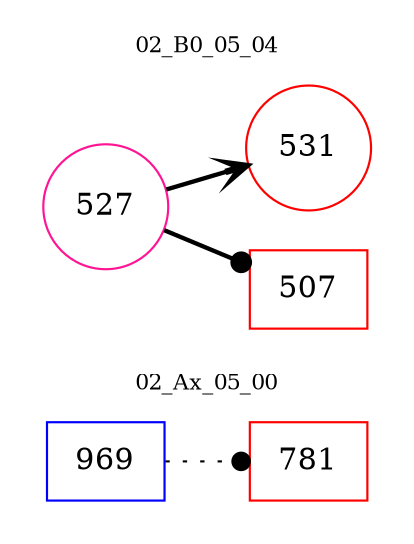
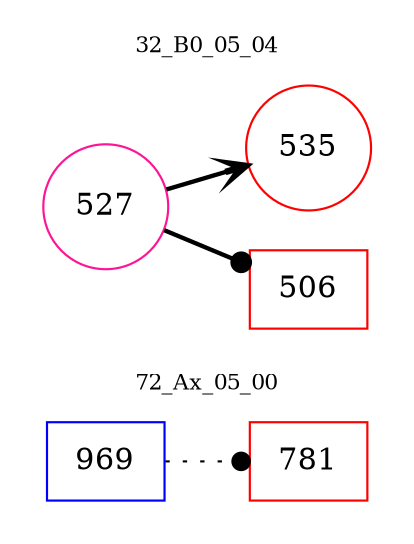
(207, 47) -> (207, 47)
(309, 148) -> (309, 148)
(309, 289) -> (309, 289)
(207, 384) -> (207, 384)
